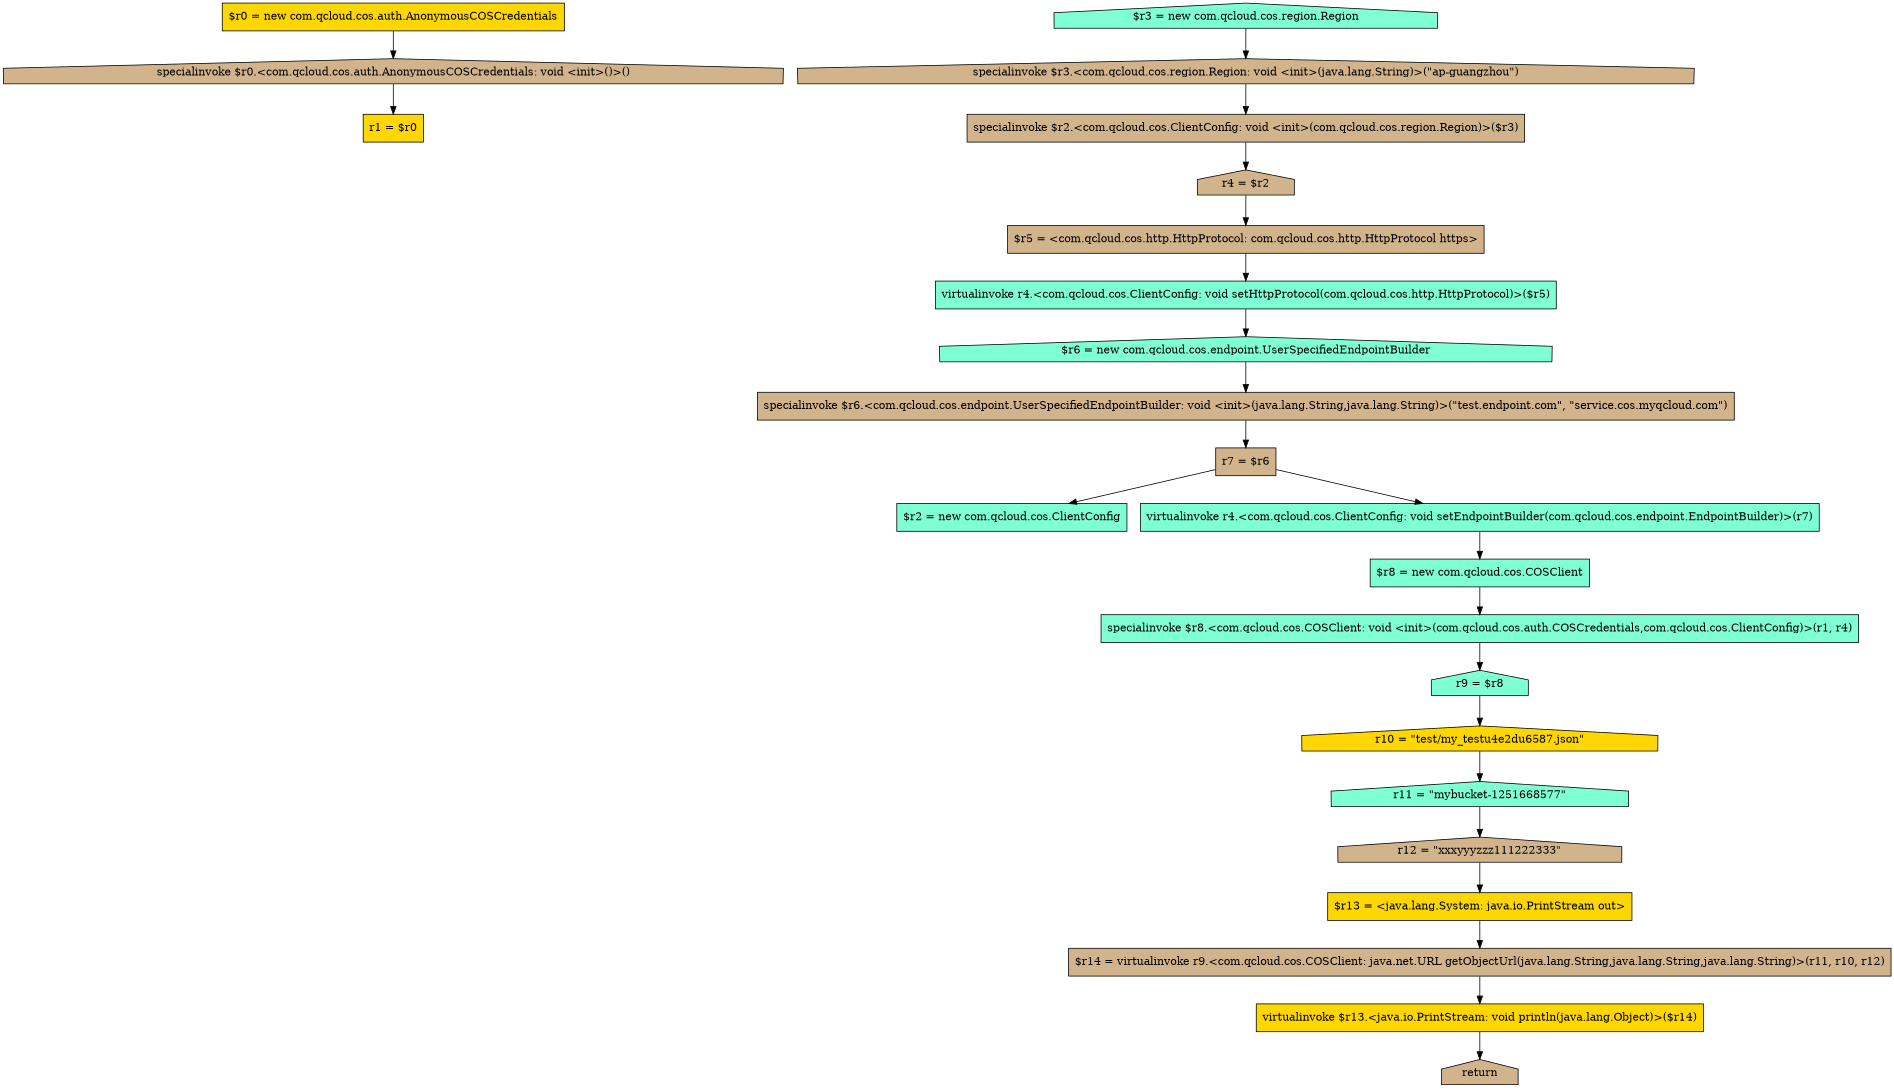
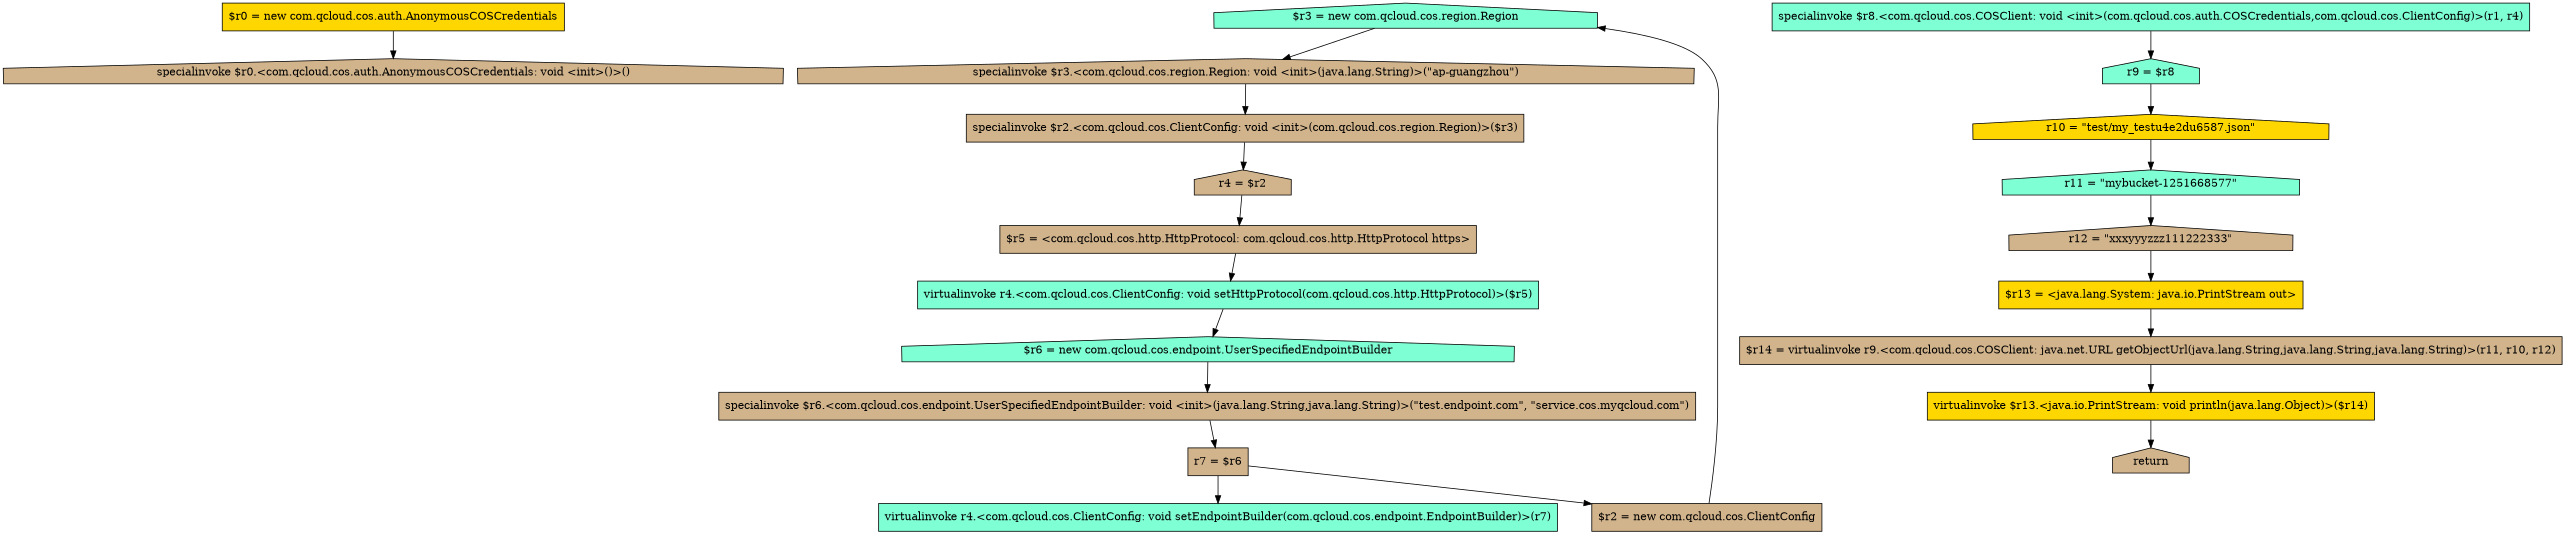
(393, 128) -> none
none -> (1718, 228)
(1012, 517) -> (1707, 517)
(1480, 573) -> none
